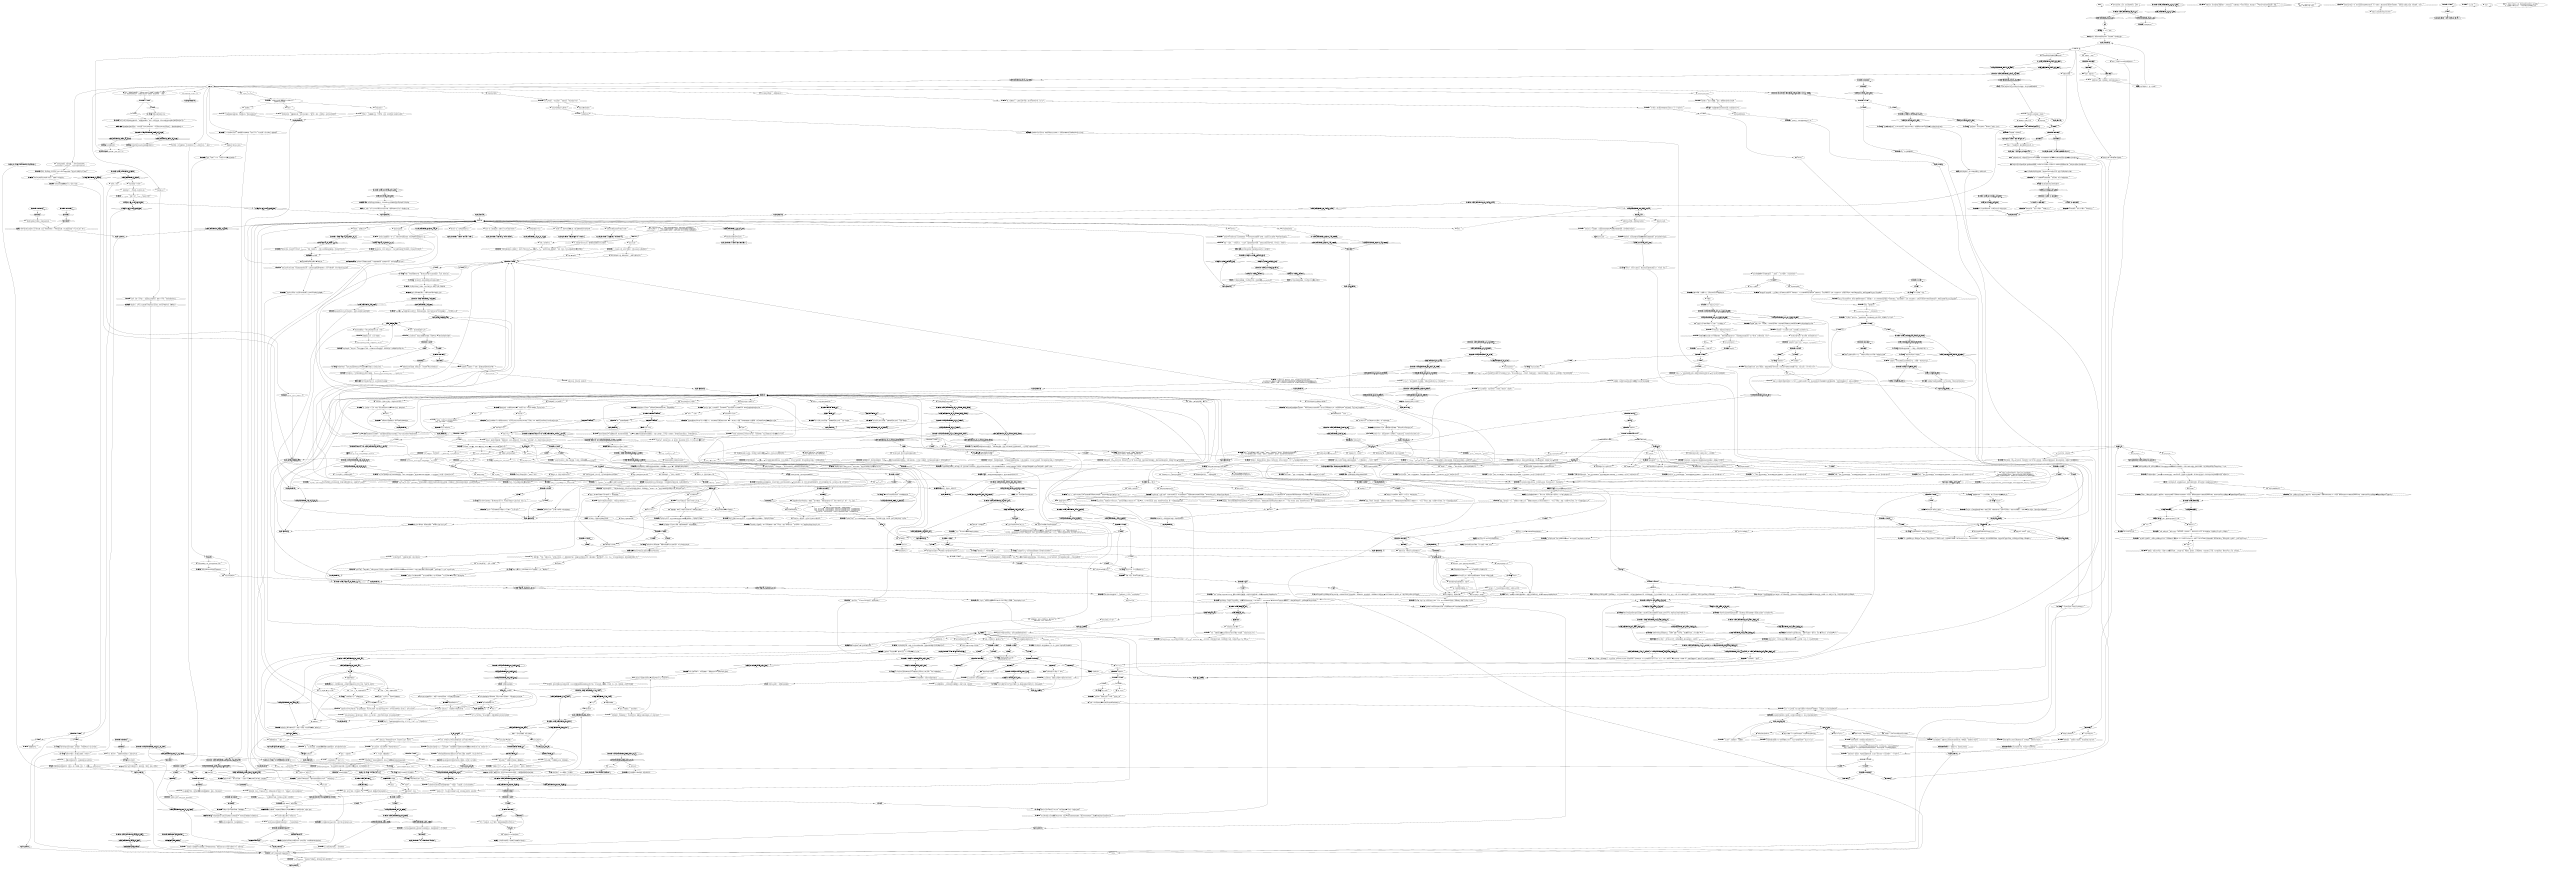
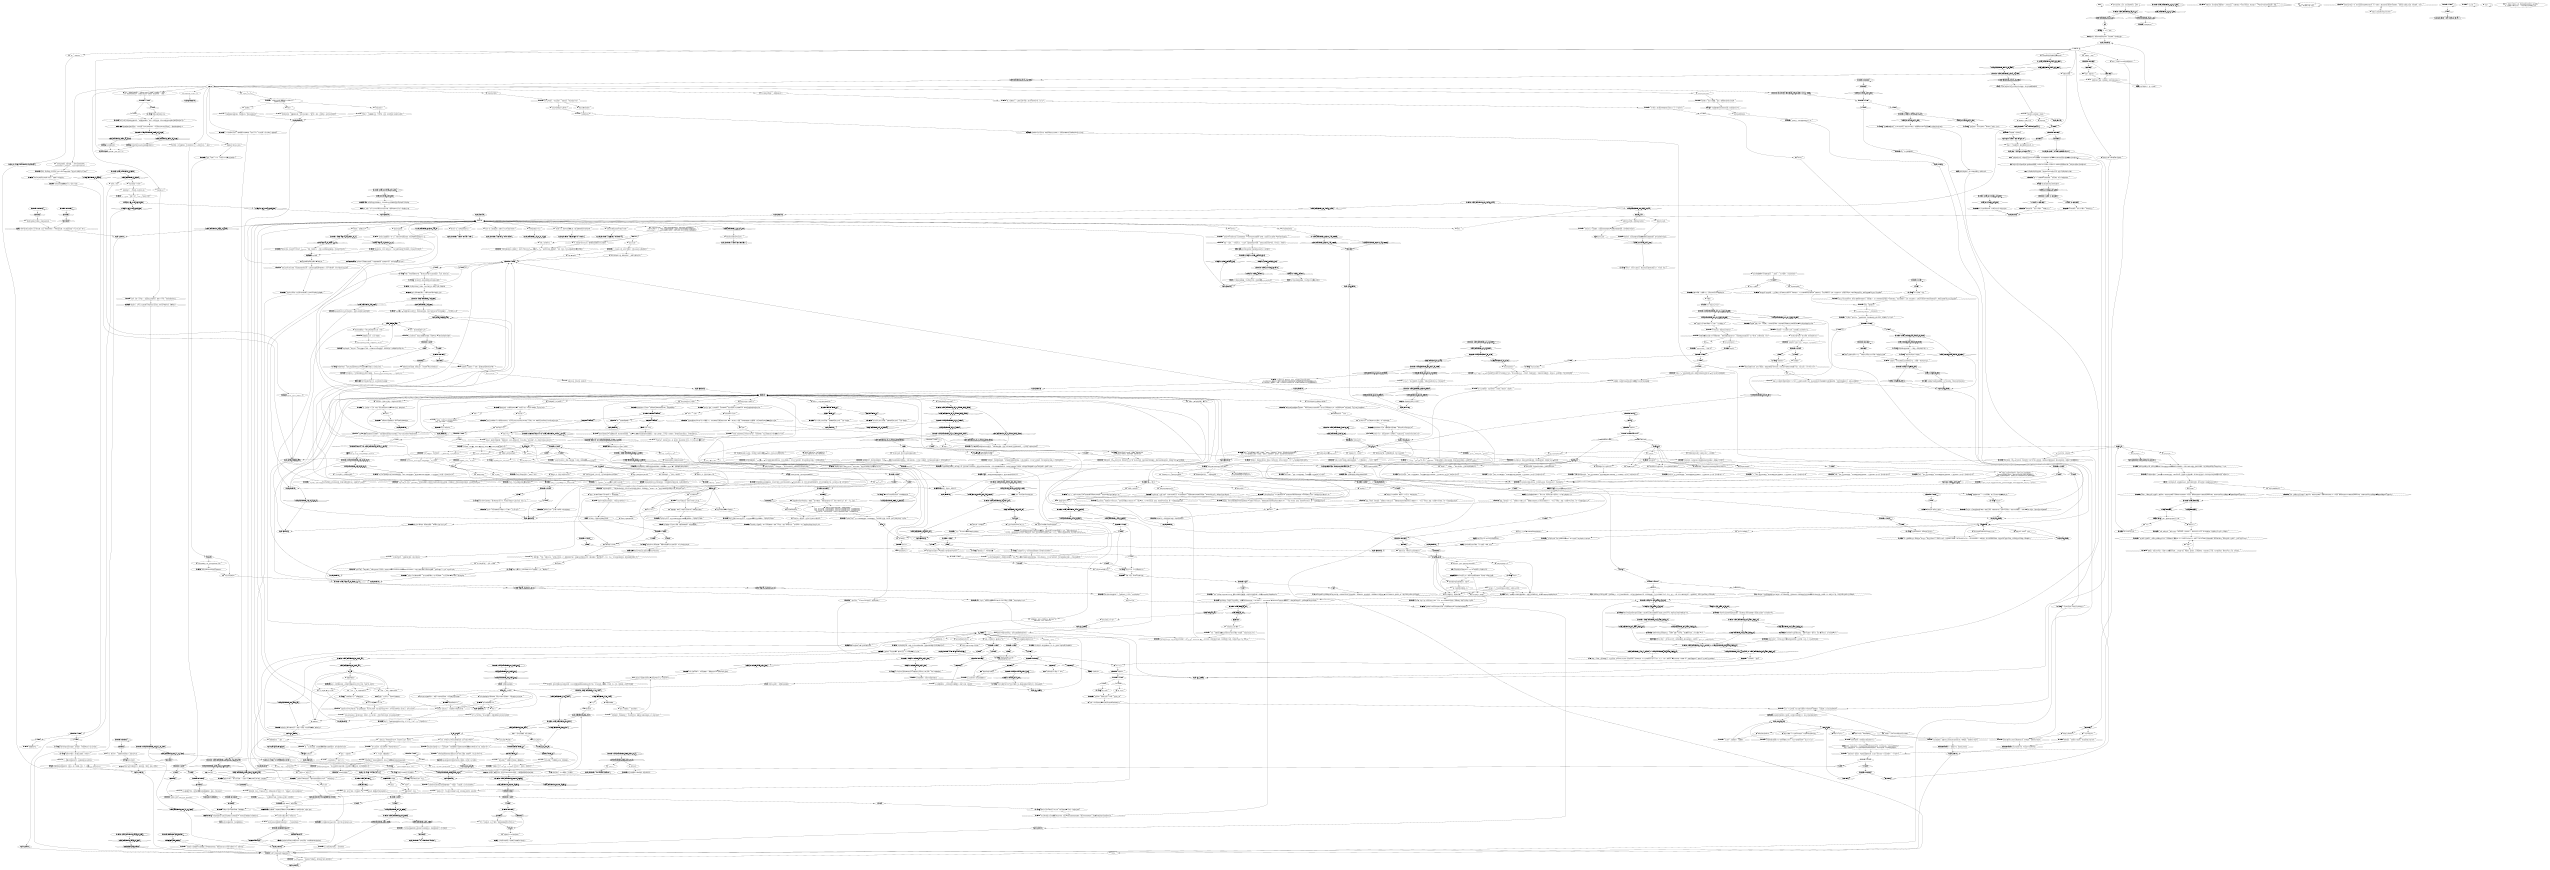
none -> (75, 55)
(1055, 678) -> none
none -> (210, 797)
